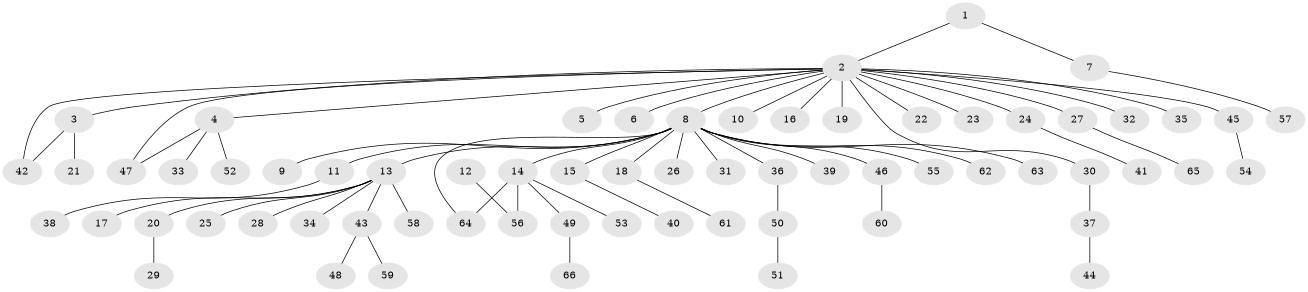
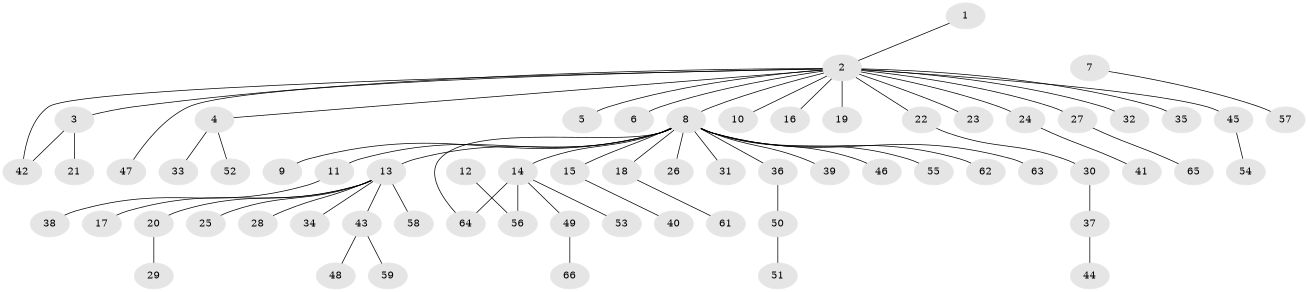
(1028, 42) -> none
(907, 138) -> (1006, 146)
(170, 146) -> none
(882, 224) -> none
